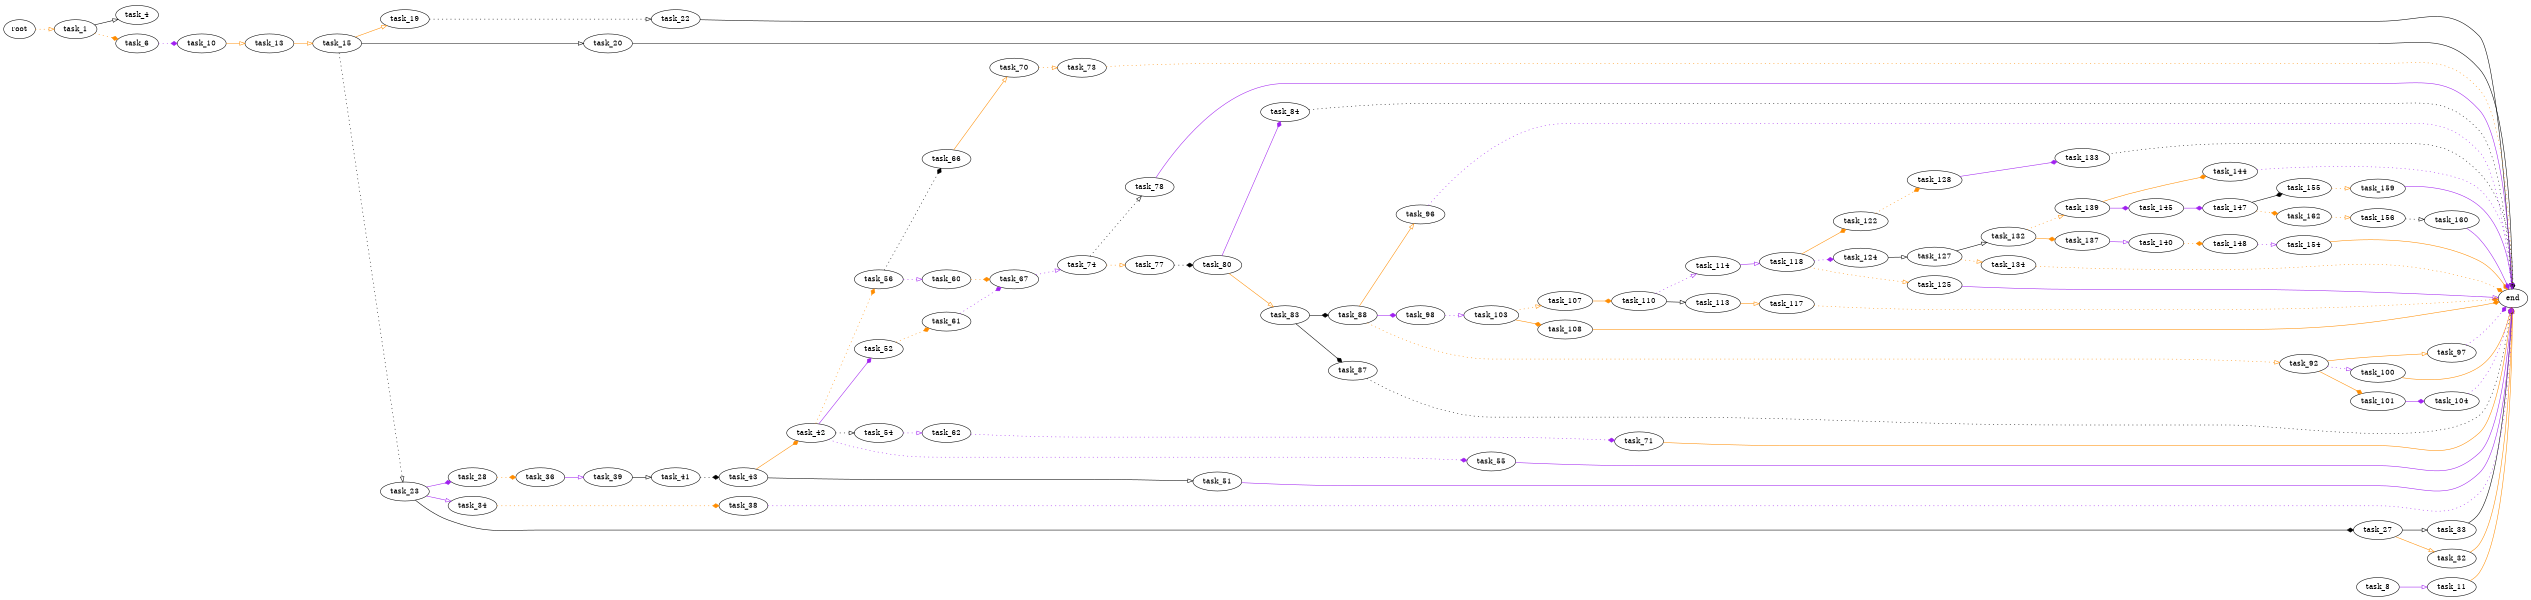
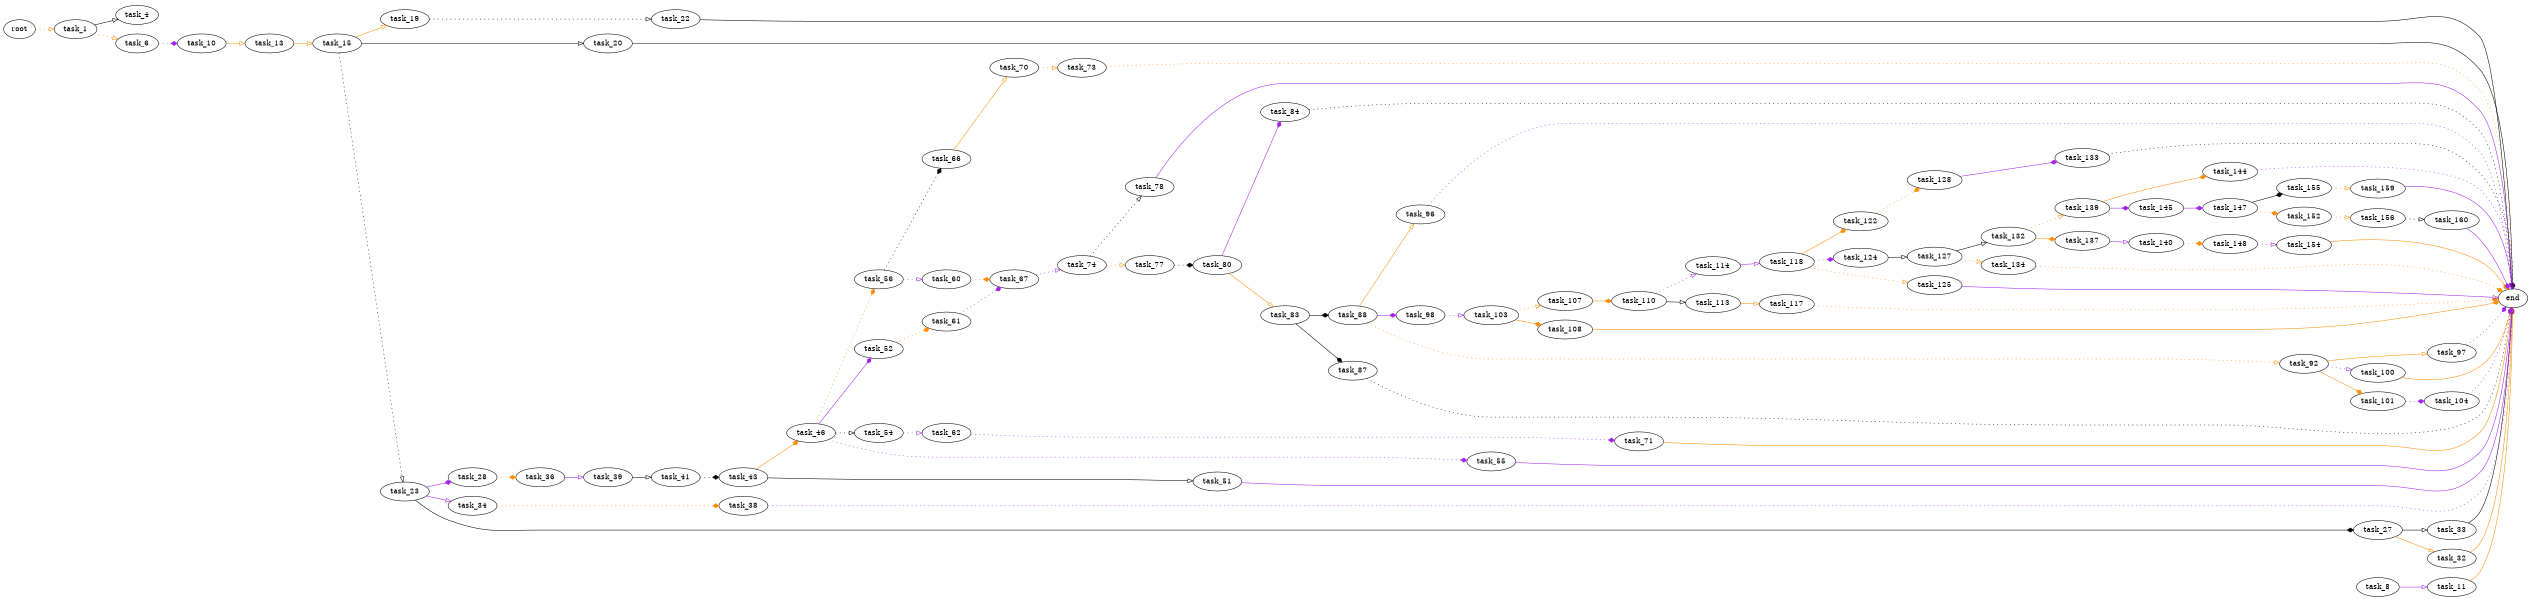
(104, 36) -> (104, 36)
(2304, 217) -> (2304, 217)
(2412, 401) -> (2412, 401)
(811, 433) -> (811, 433)
